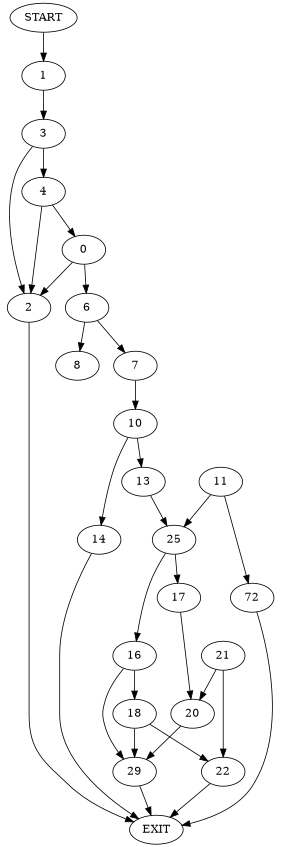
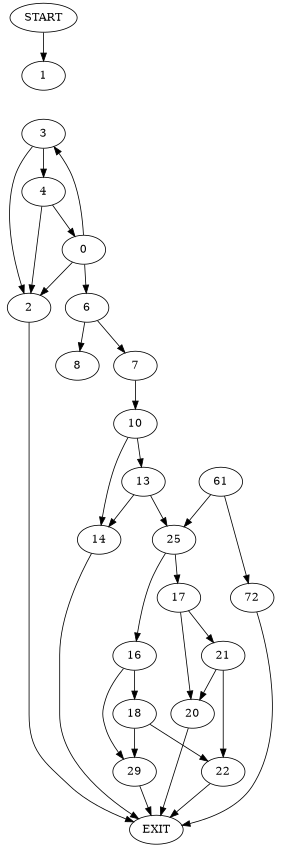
(44, 101) -> (77, 192)
(221, 482) -> (221, 482)
none -> (124, 508)
none -> (199, 624)
(166, 741) -> (176, 768)
